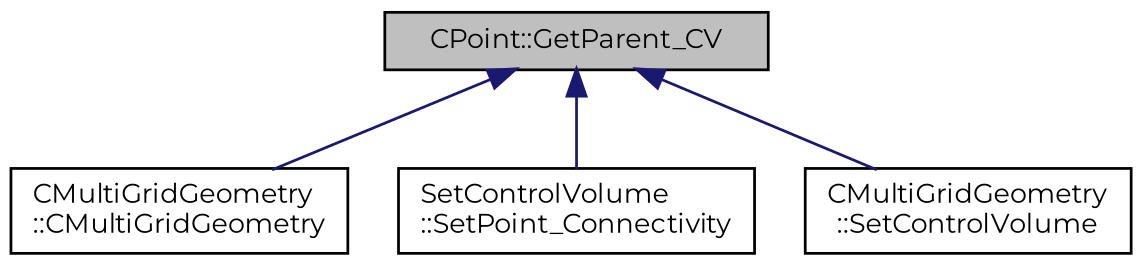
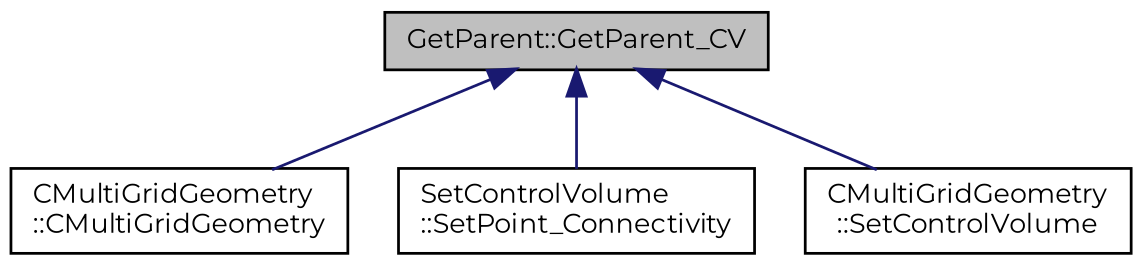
(577, 41) -> (577, 41)
